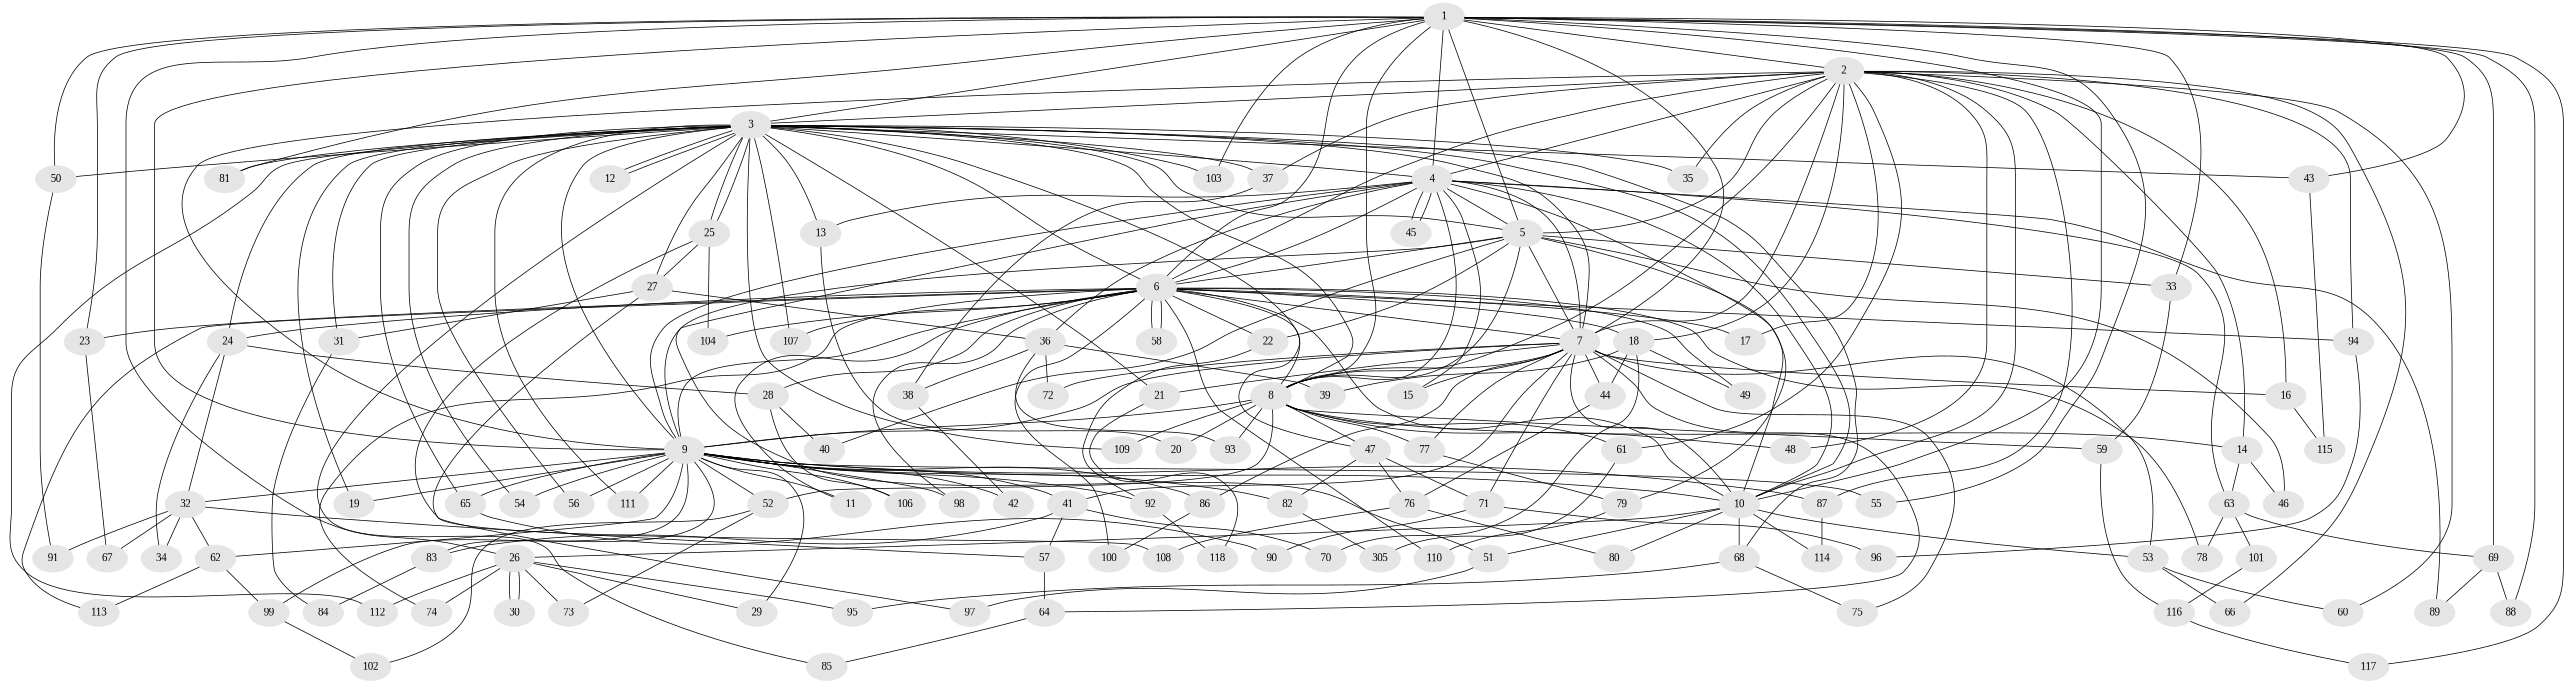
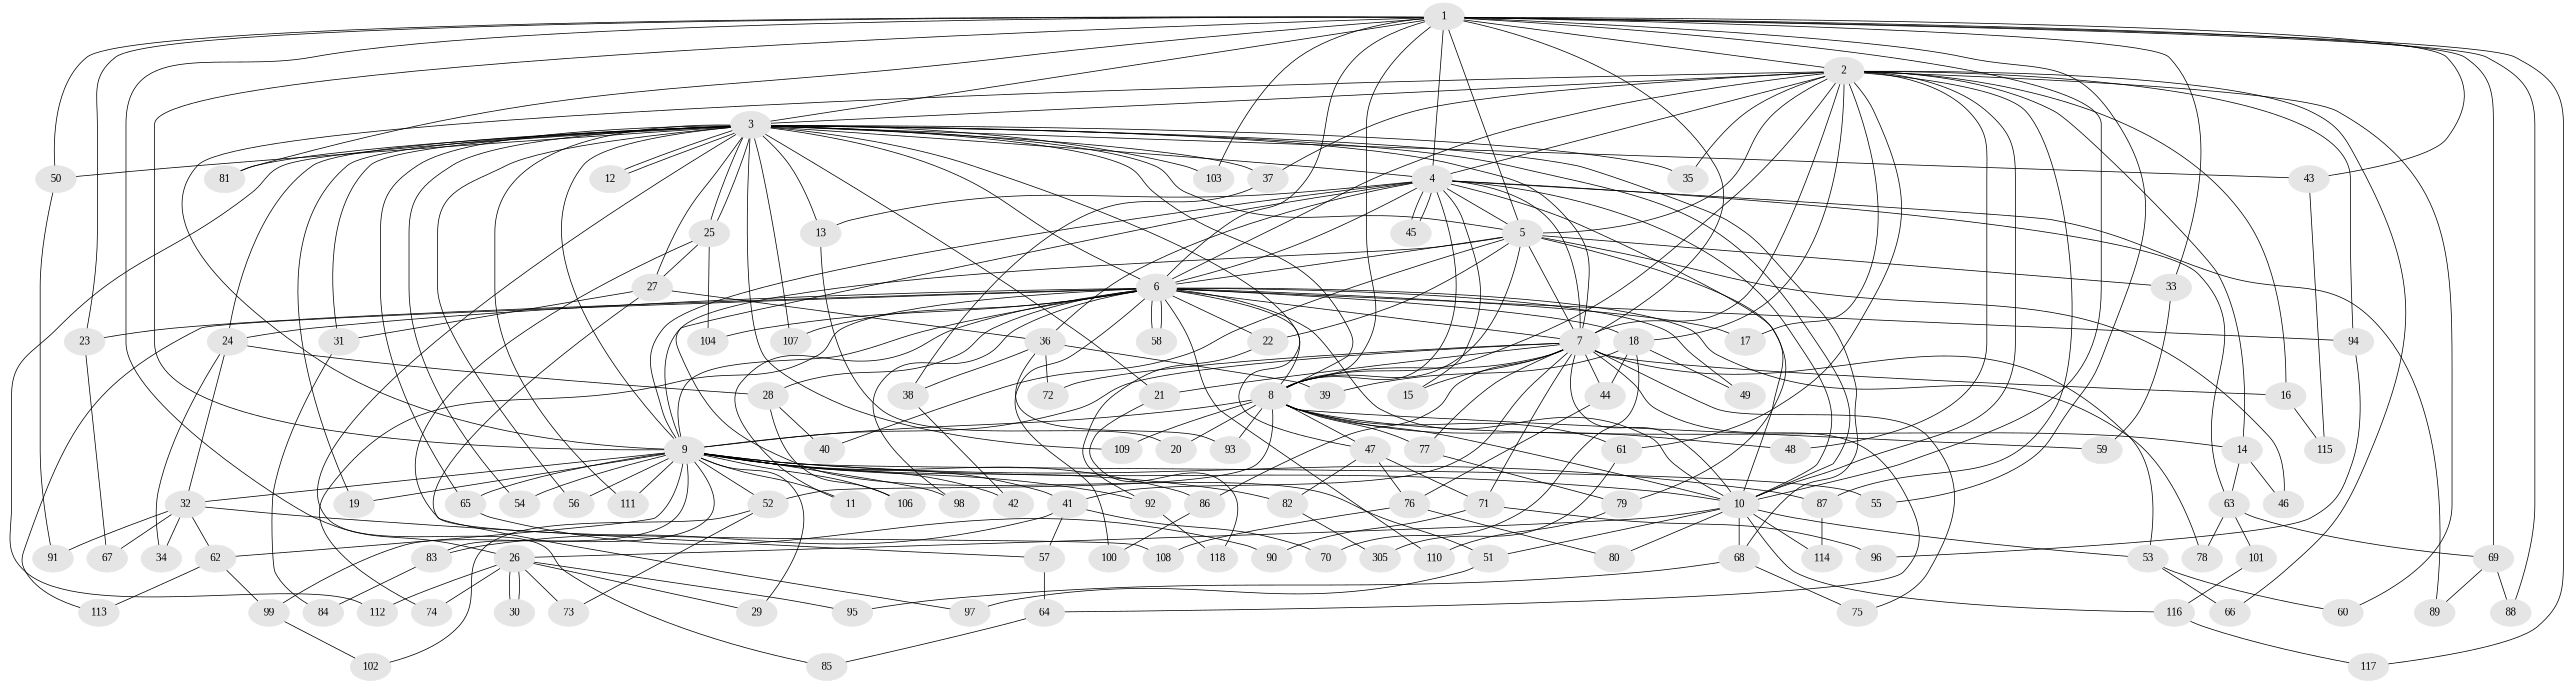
none -> (1493, 445)
(2107, 536) -> (1936, 601)
